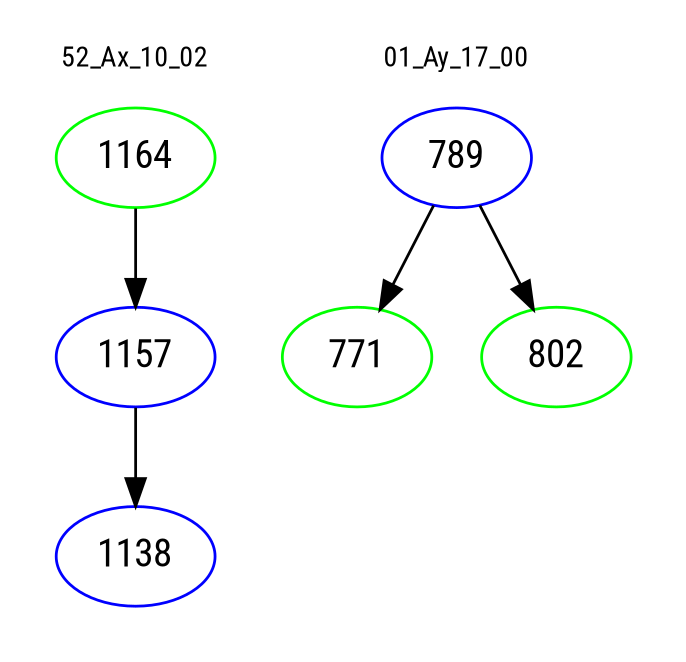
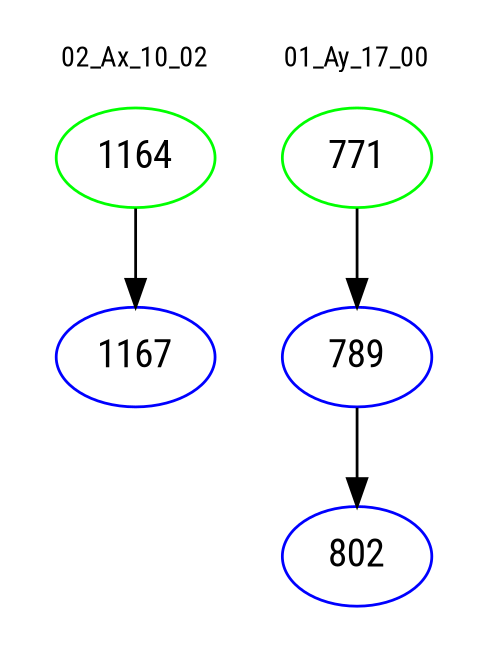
(136, 60) -> (136, 60)
(413, 245) -> (357, 244)
(136, 357) -> (136, 357)
(556, 357) -> (357, 556)
(136, 556) -> none
